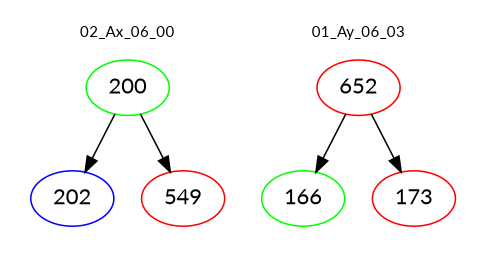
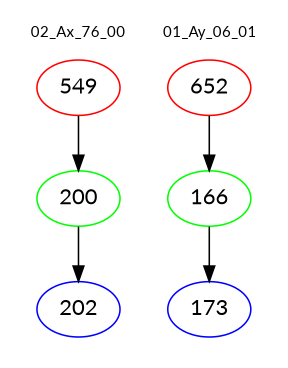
(128, 33) -> (78, 33)
(359, 33) -> (210, 33)
(152, 136) -> (78, 136)
(383, 136) -> (209, 246)
(414, 199) -> (209, 309)
